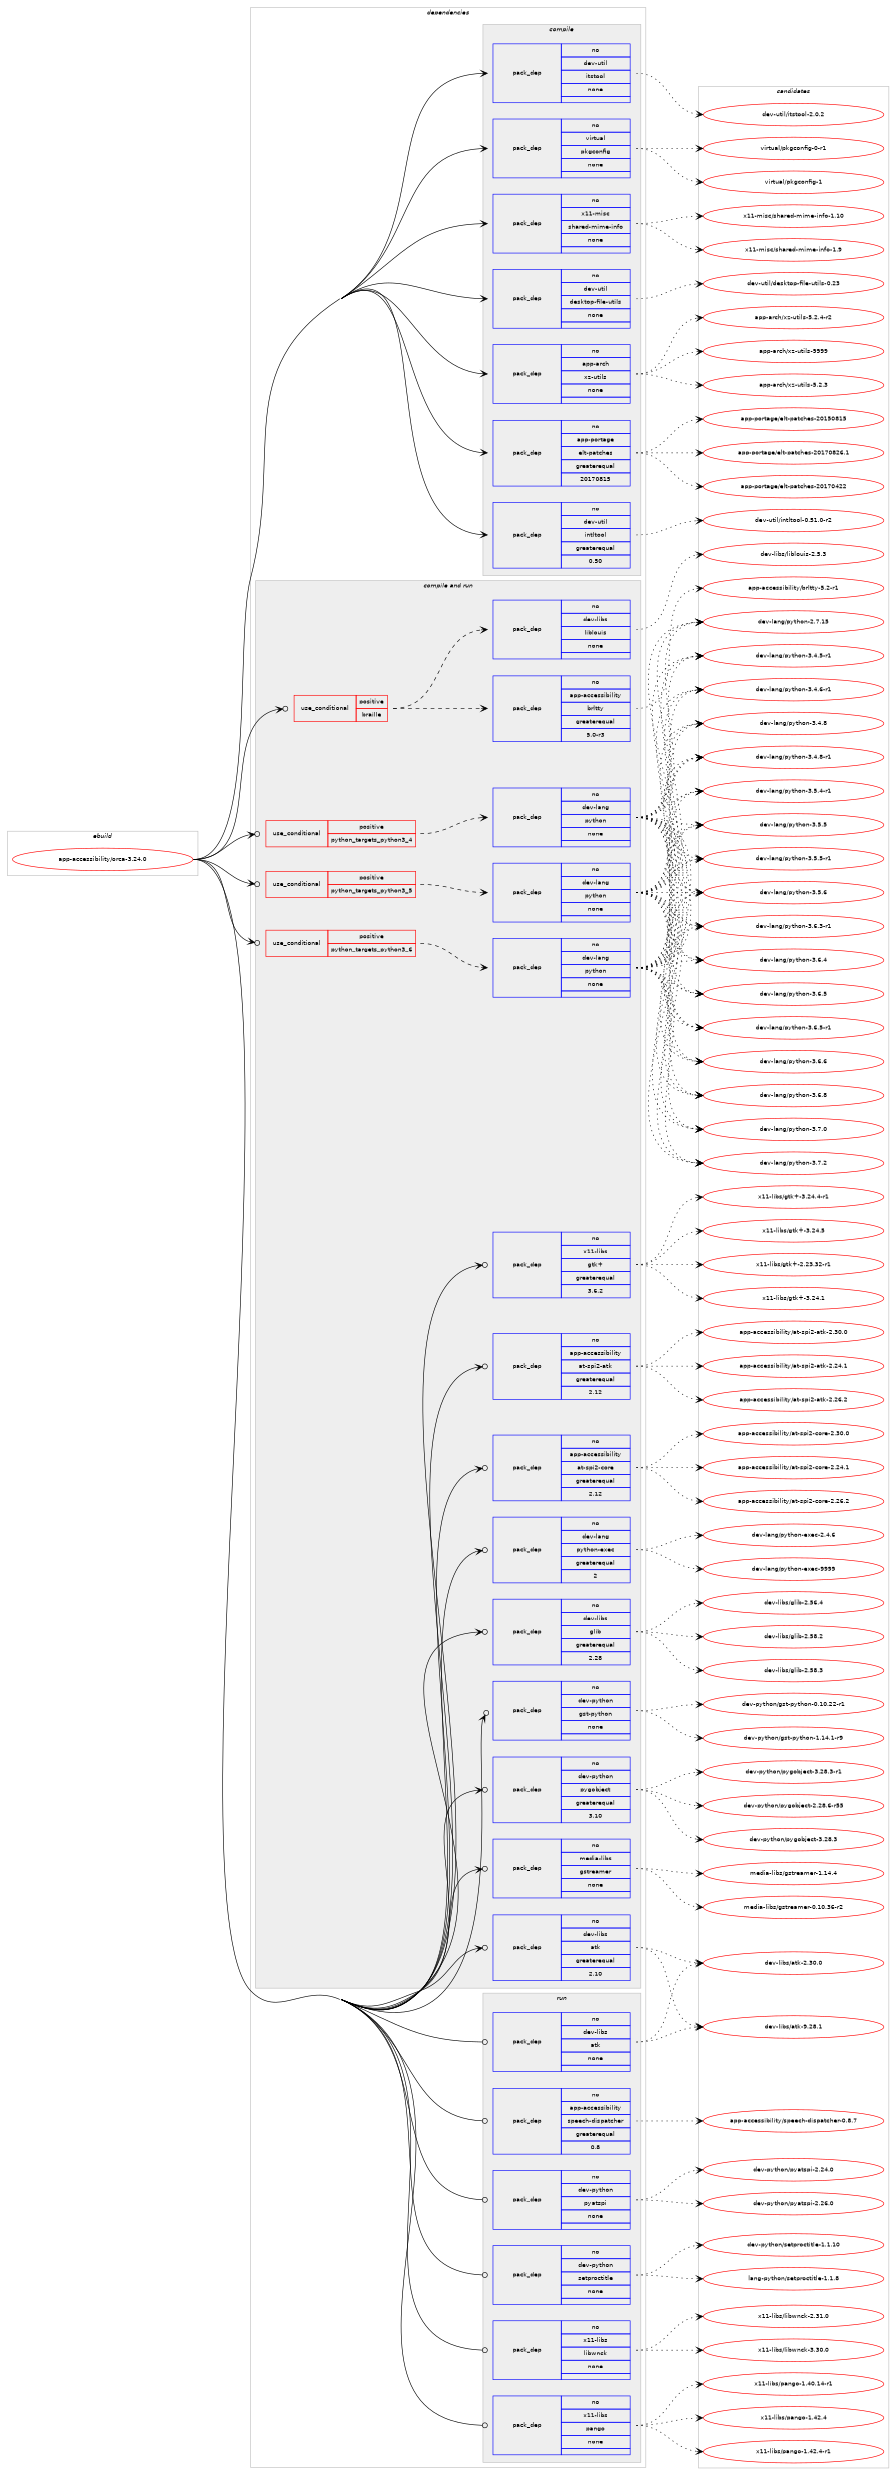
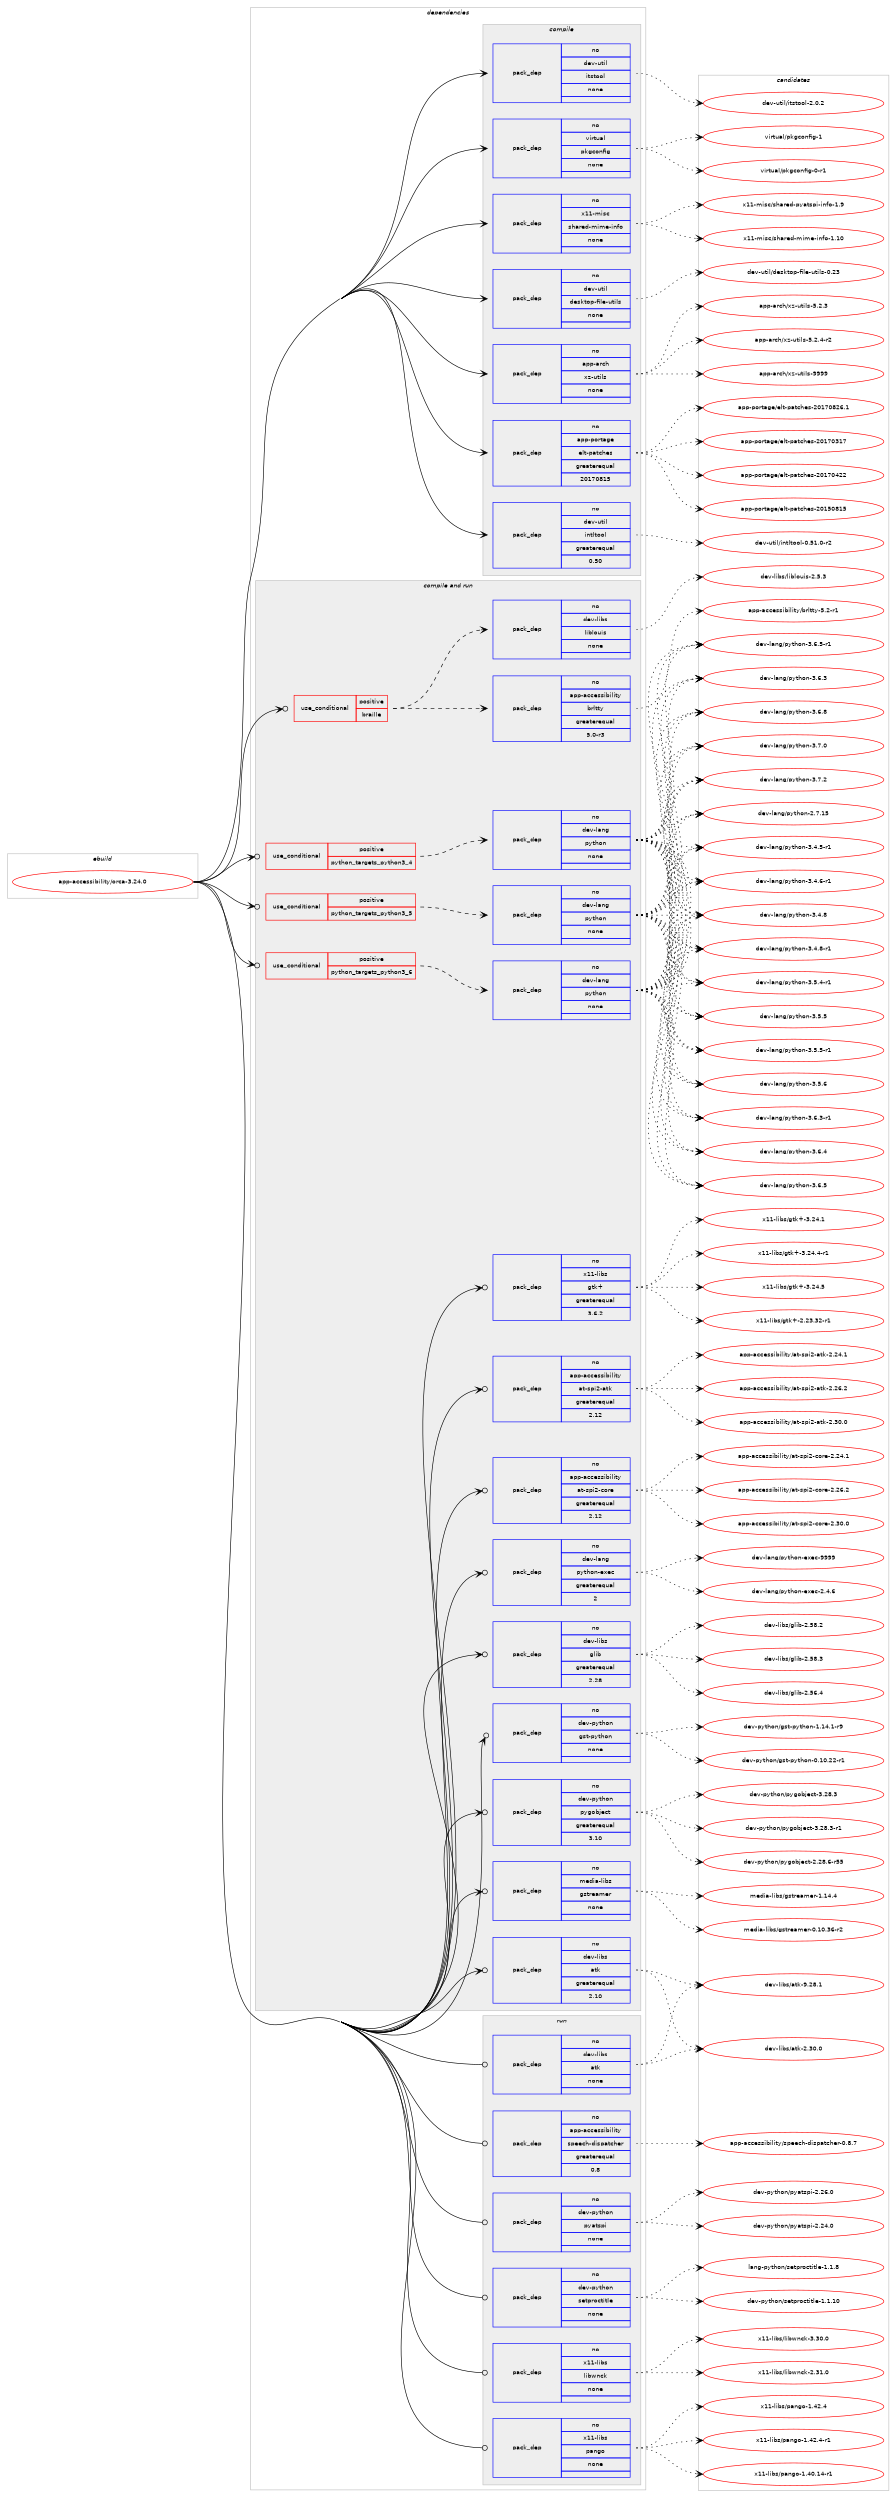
(794, 250) -> (794, 205)
none -> (794, 442)
(794, 1062) -> (794, 678)
